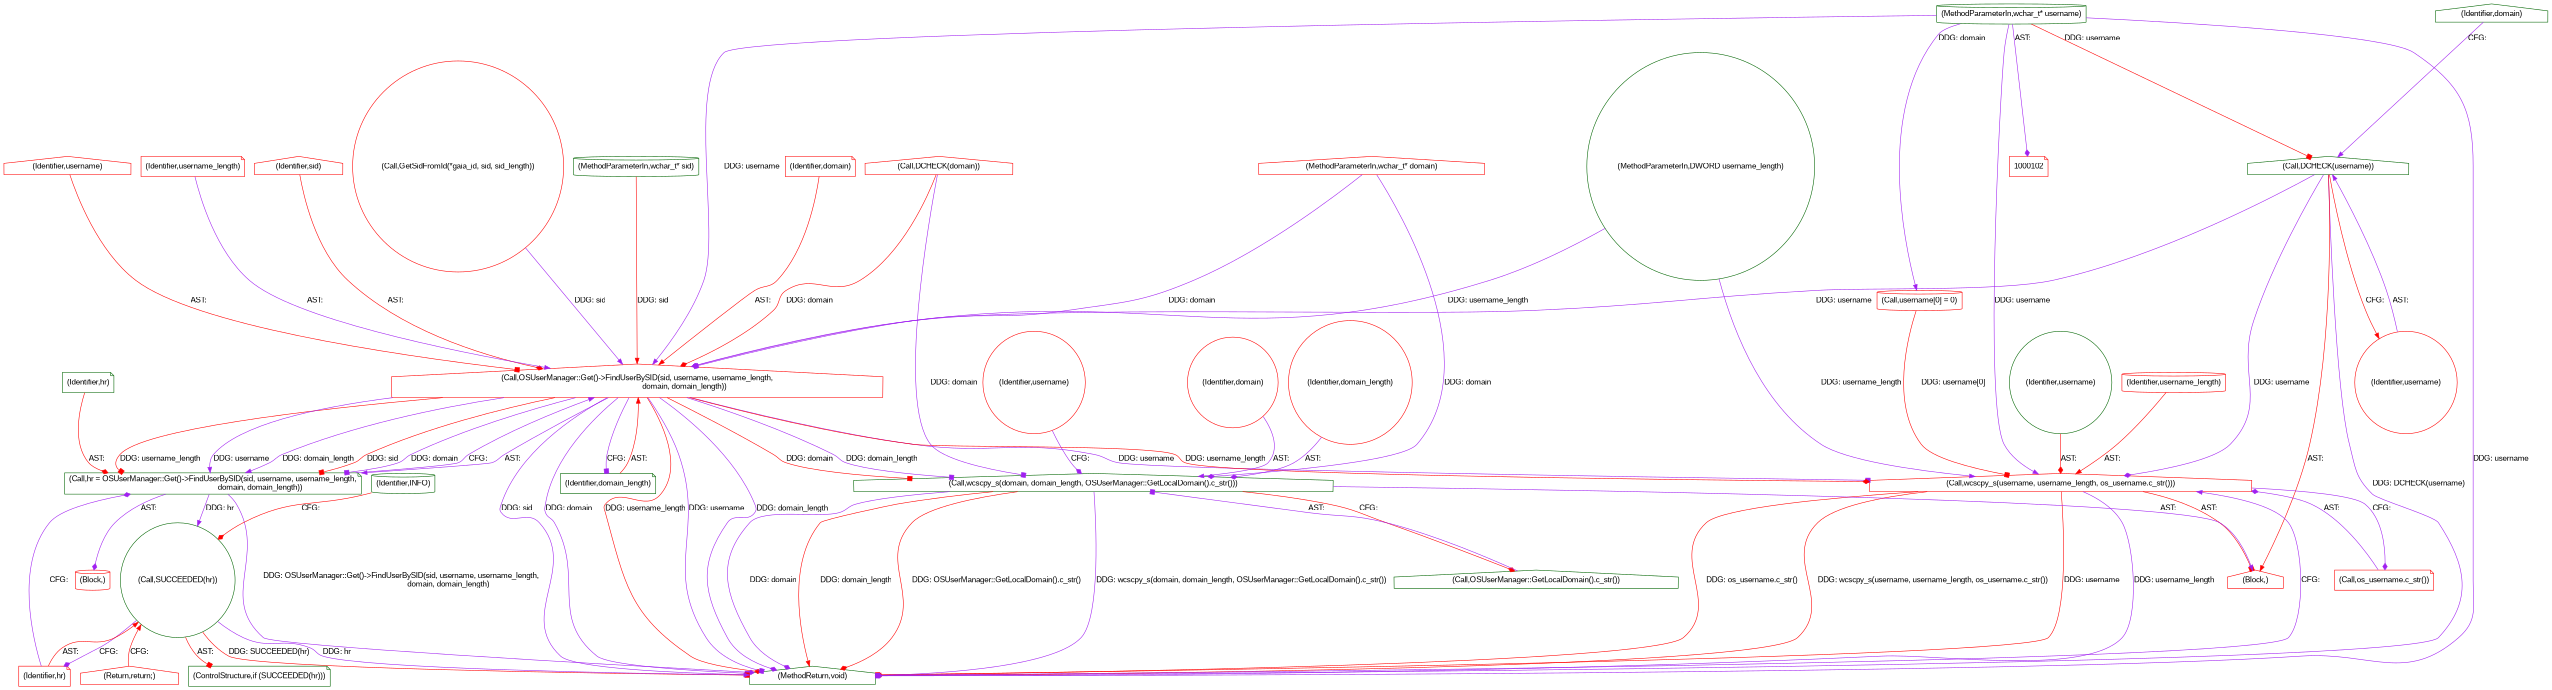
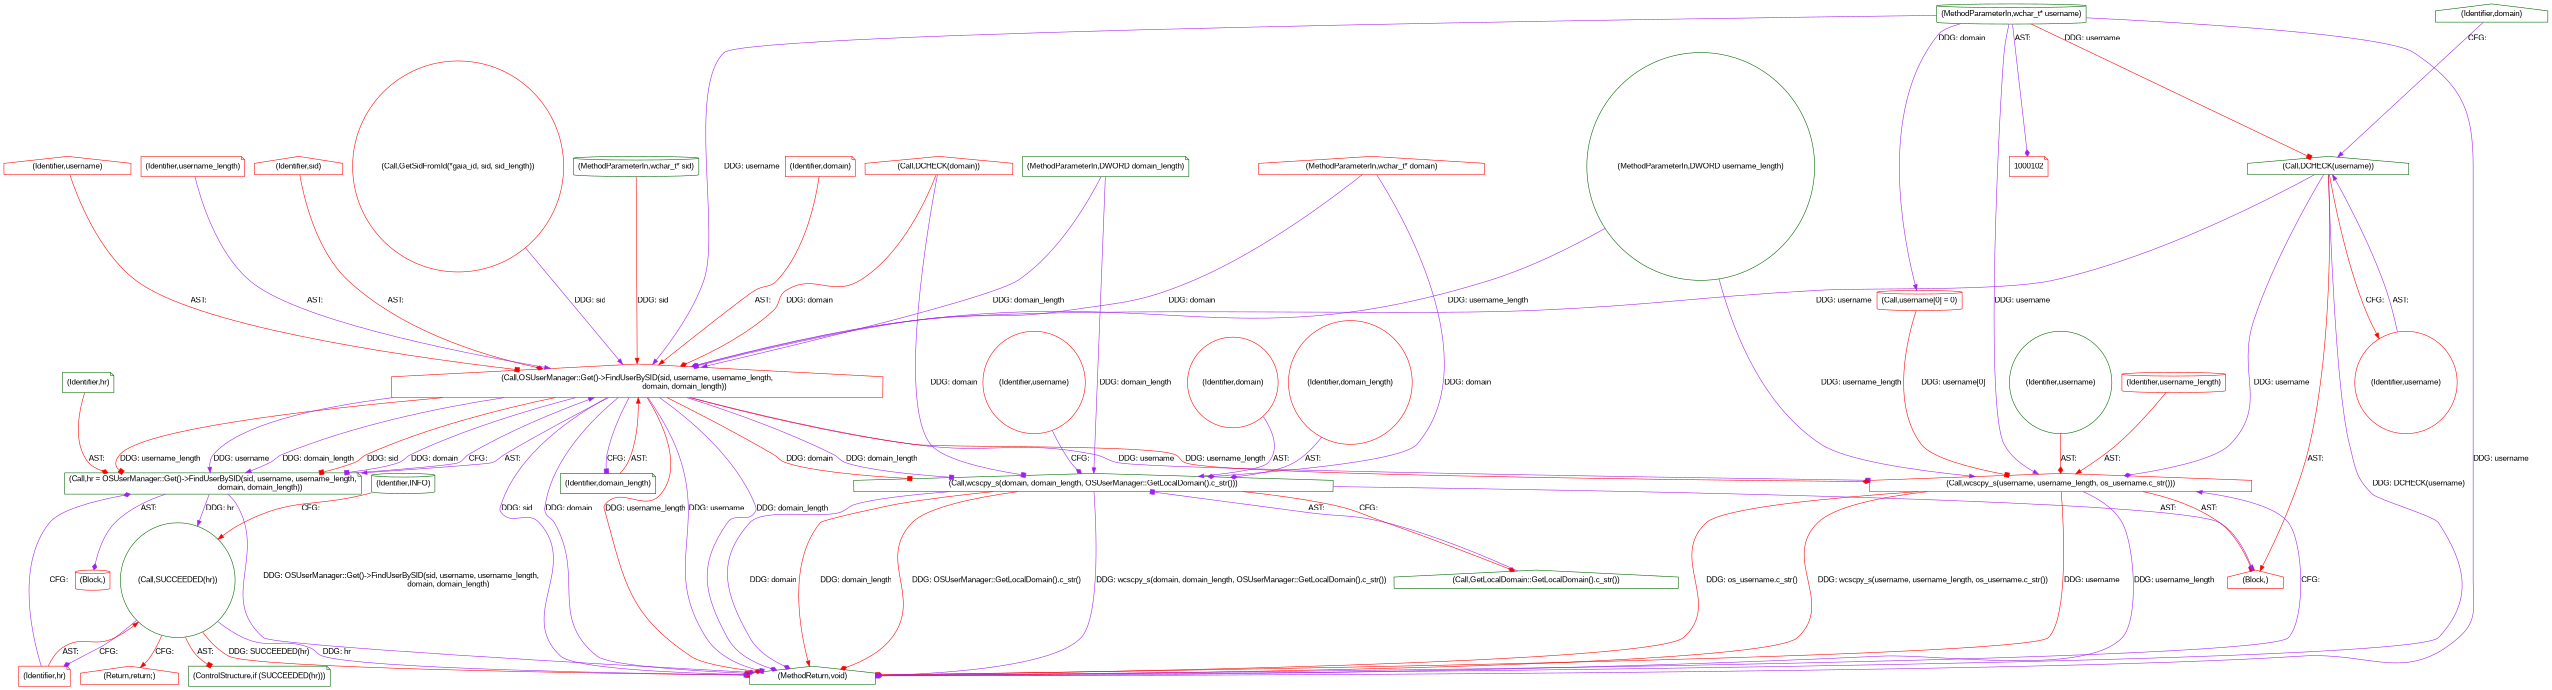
none -> (1106, 166)
(294, 505) -> (294, 505)
(1536, 580) -> (1536, 580)
(2384, 580) -> none
(130, 647) -> (154, 650)
